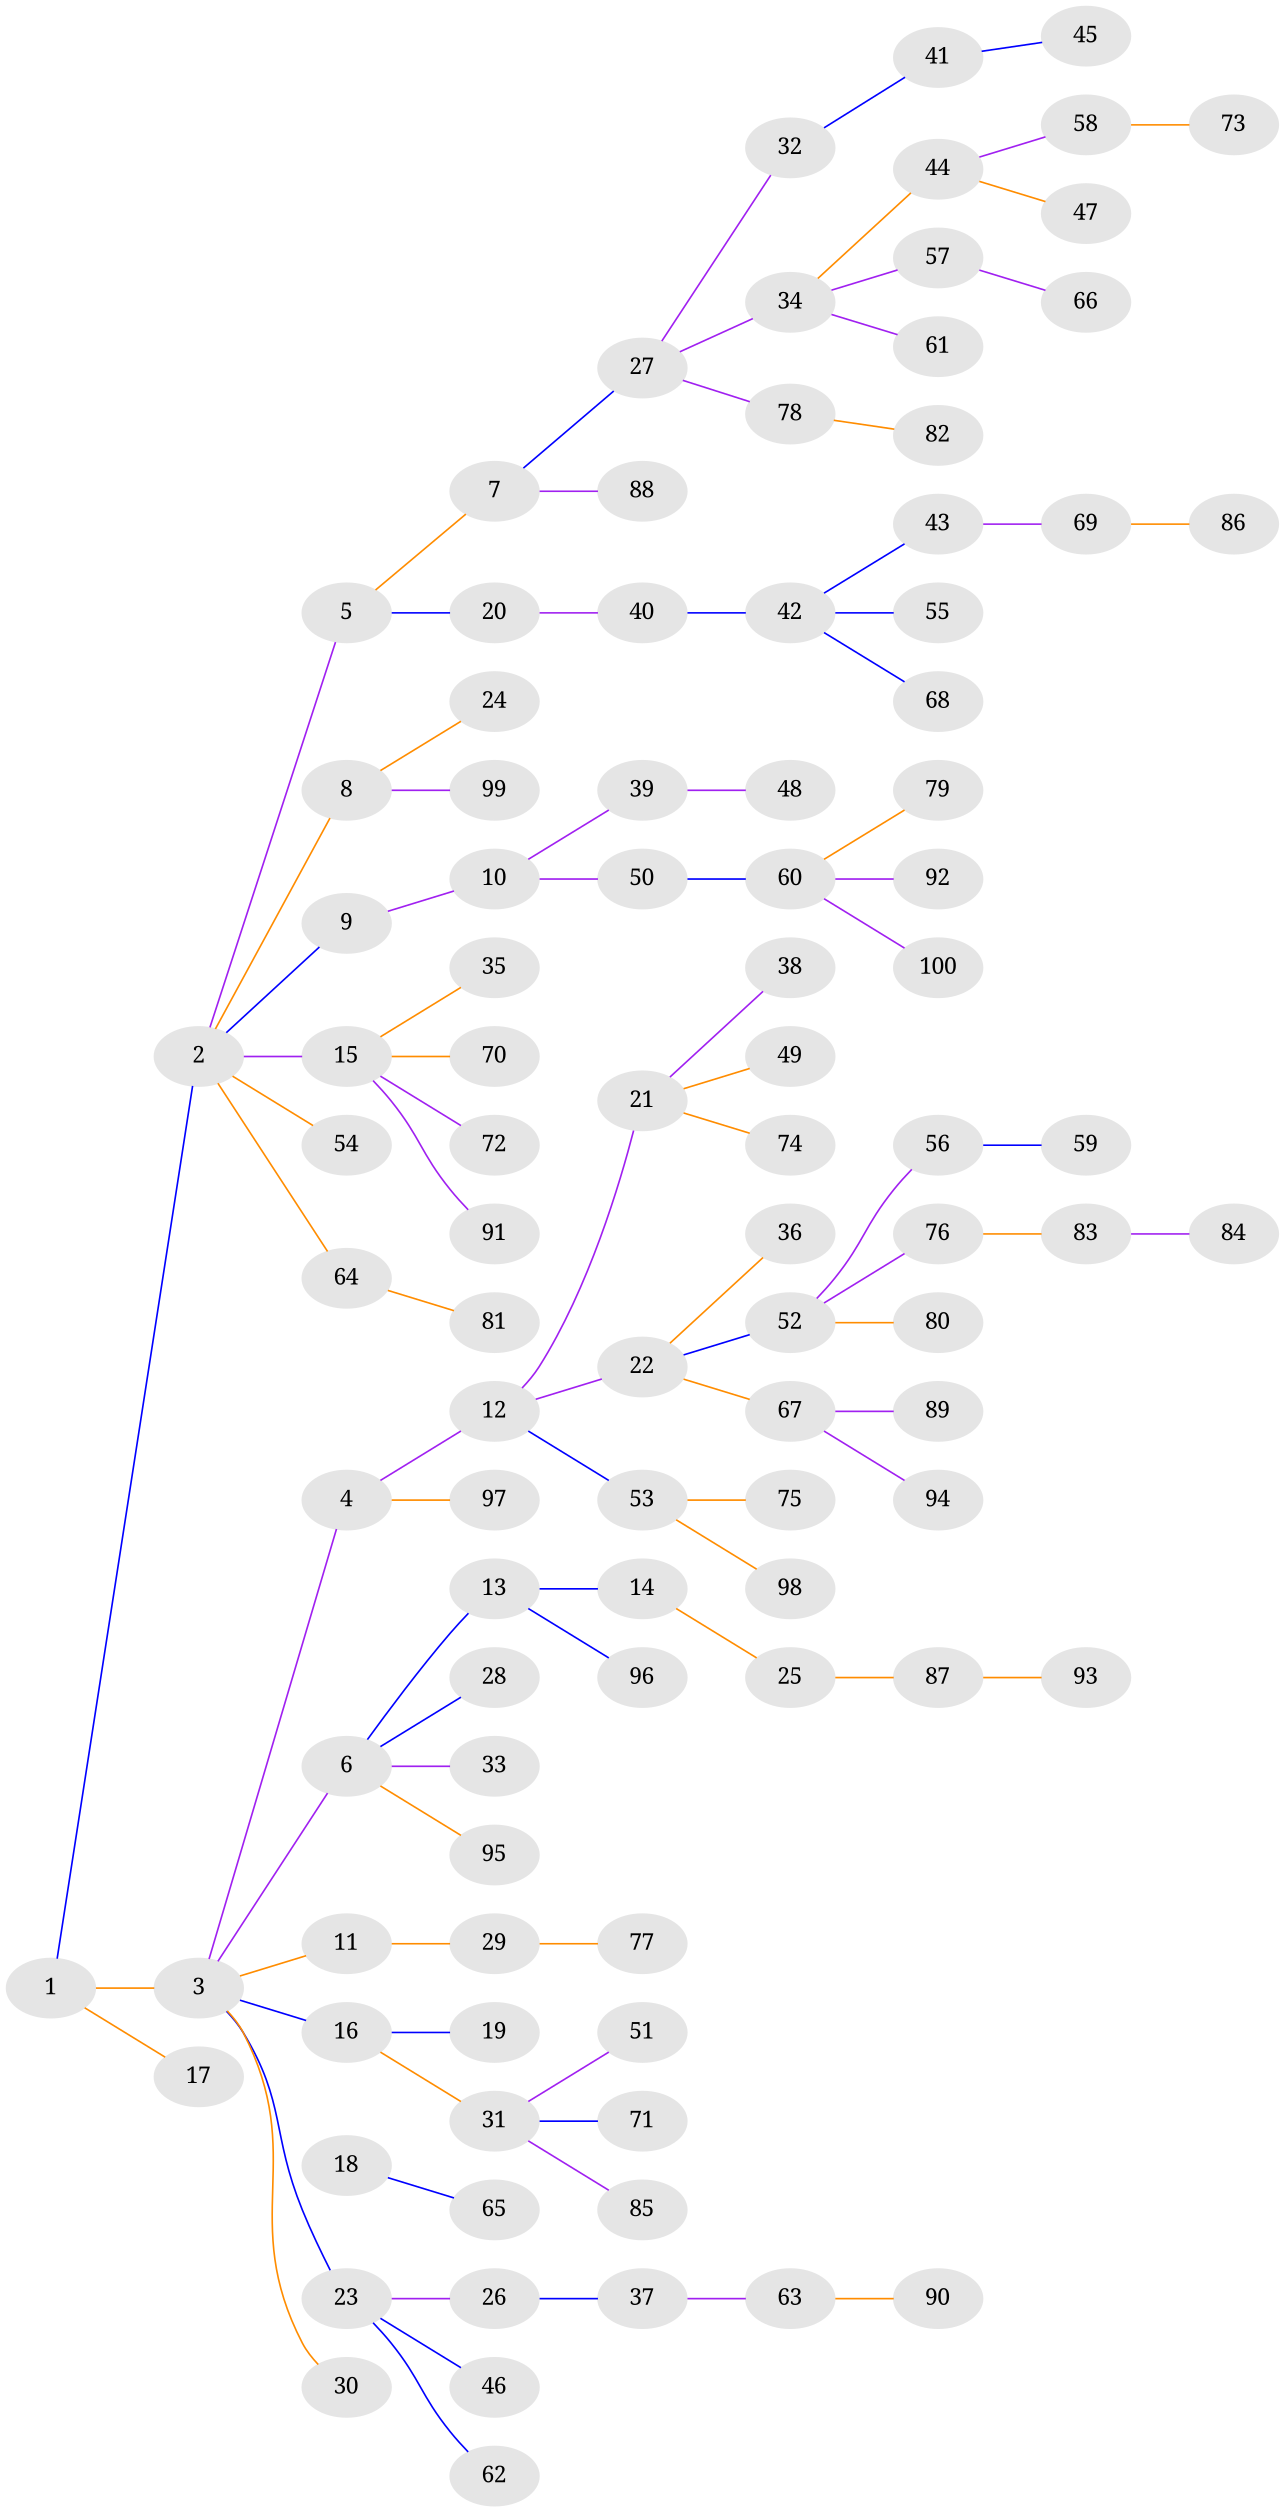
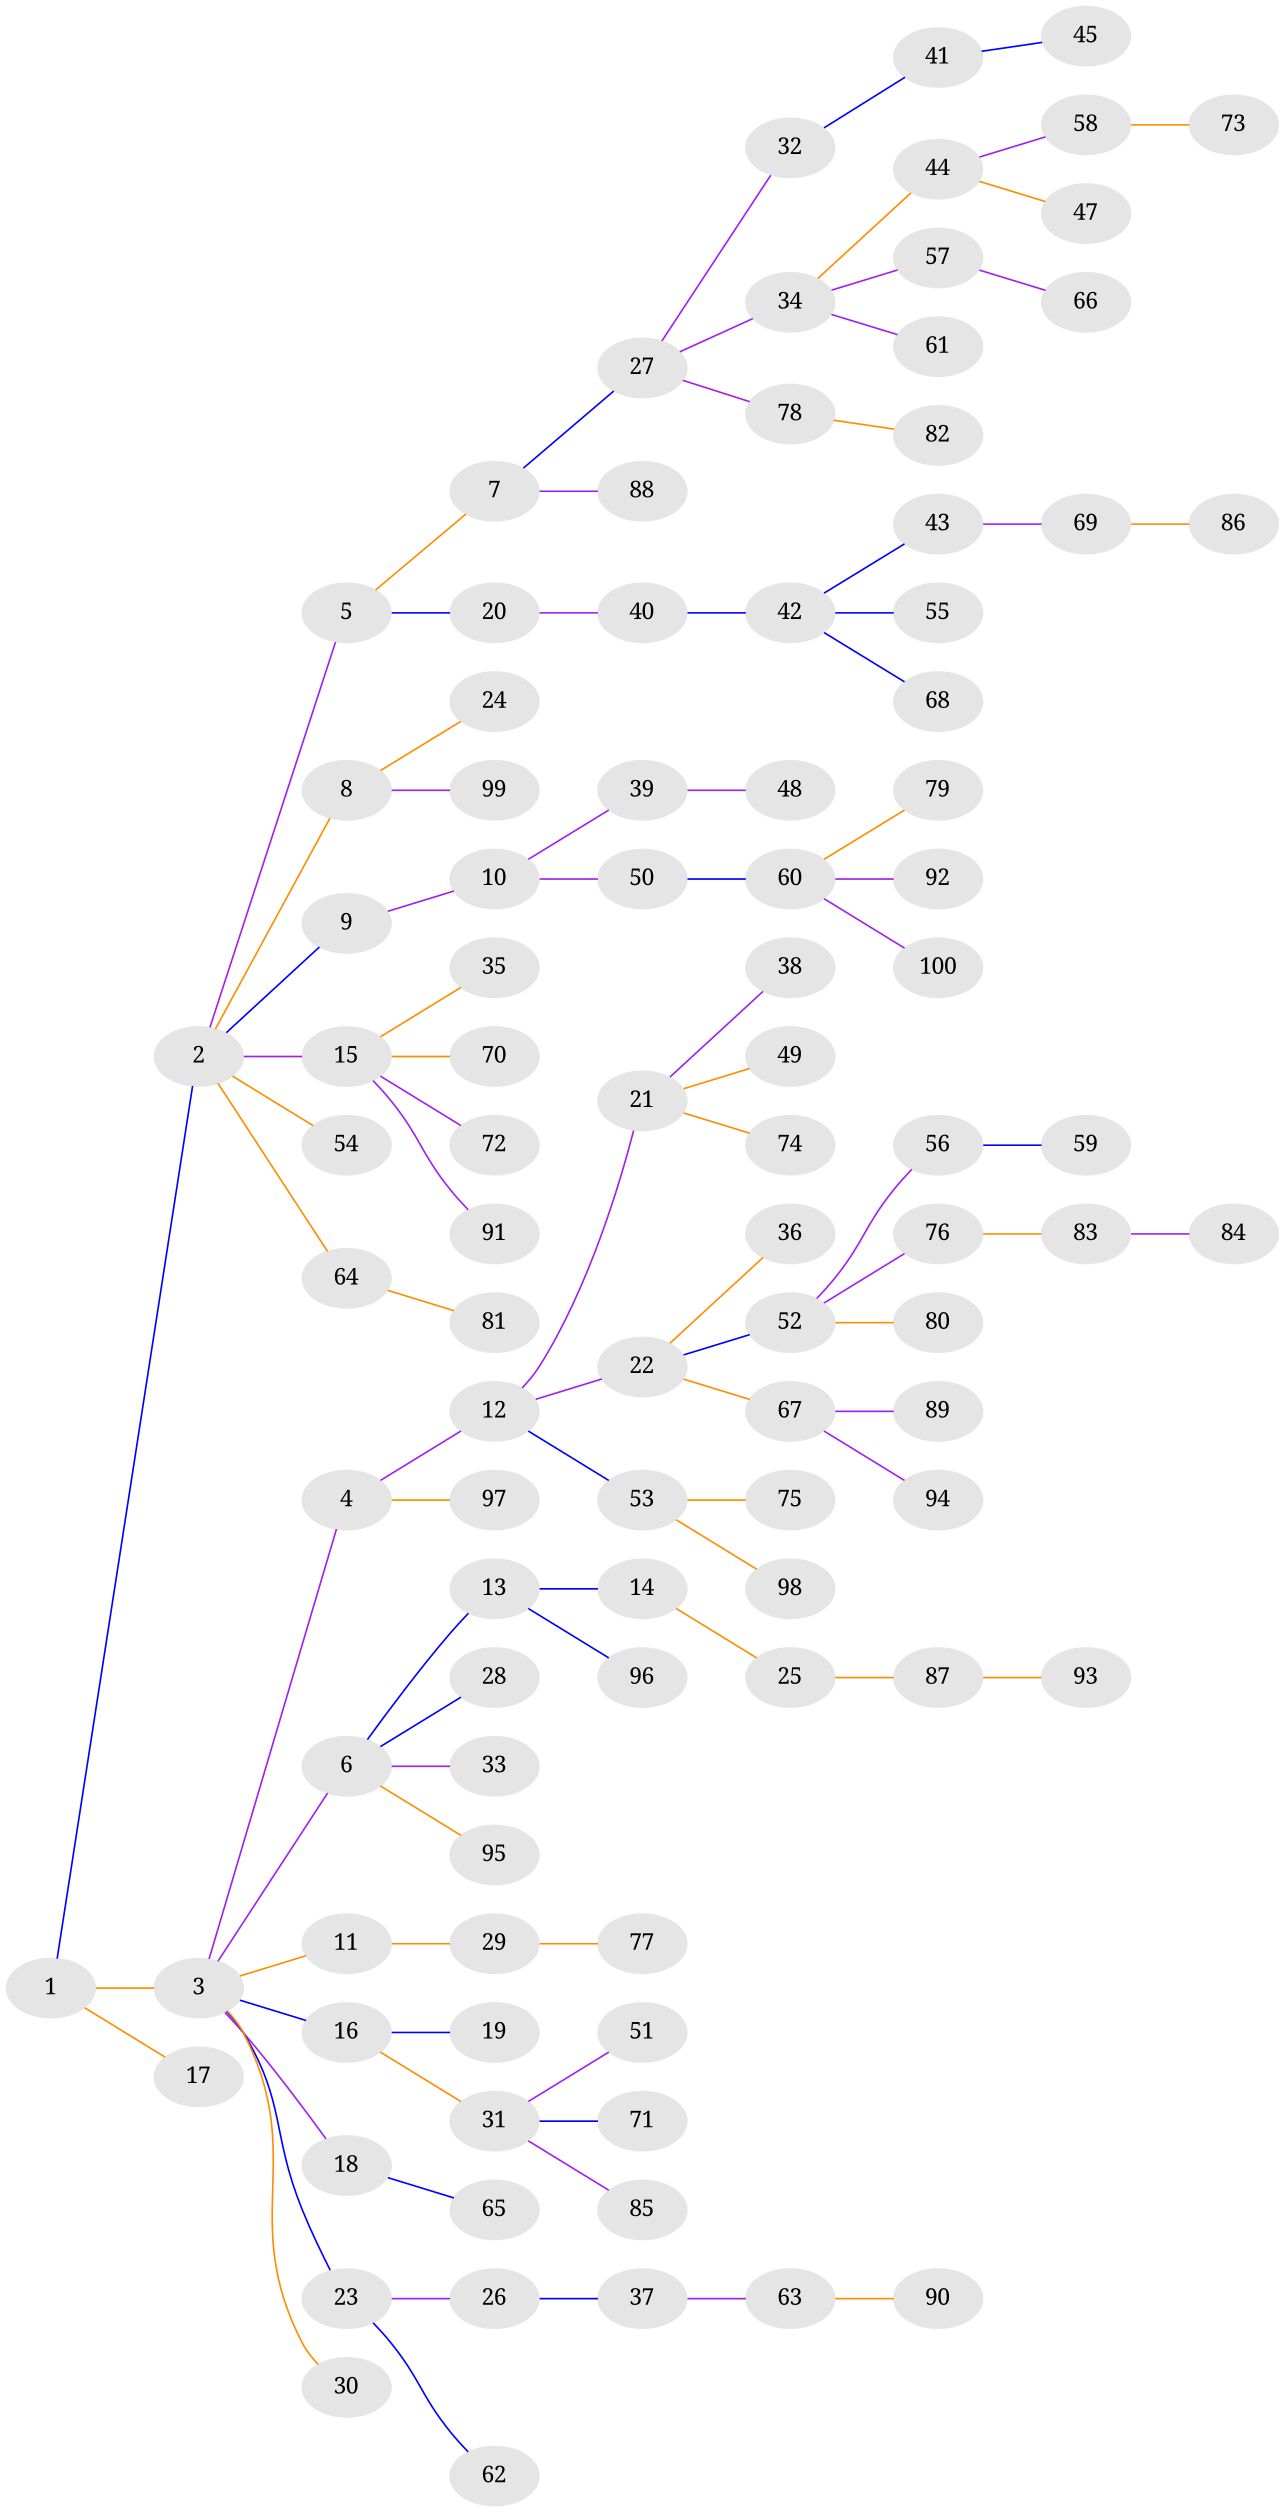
none -> (277, 2074)
(495, 2387) -> none
